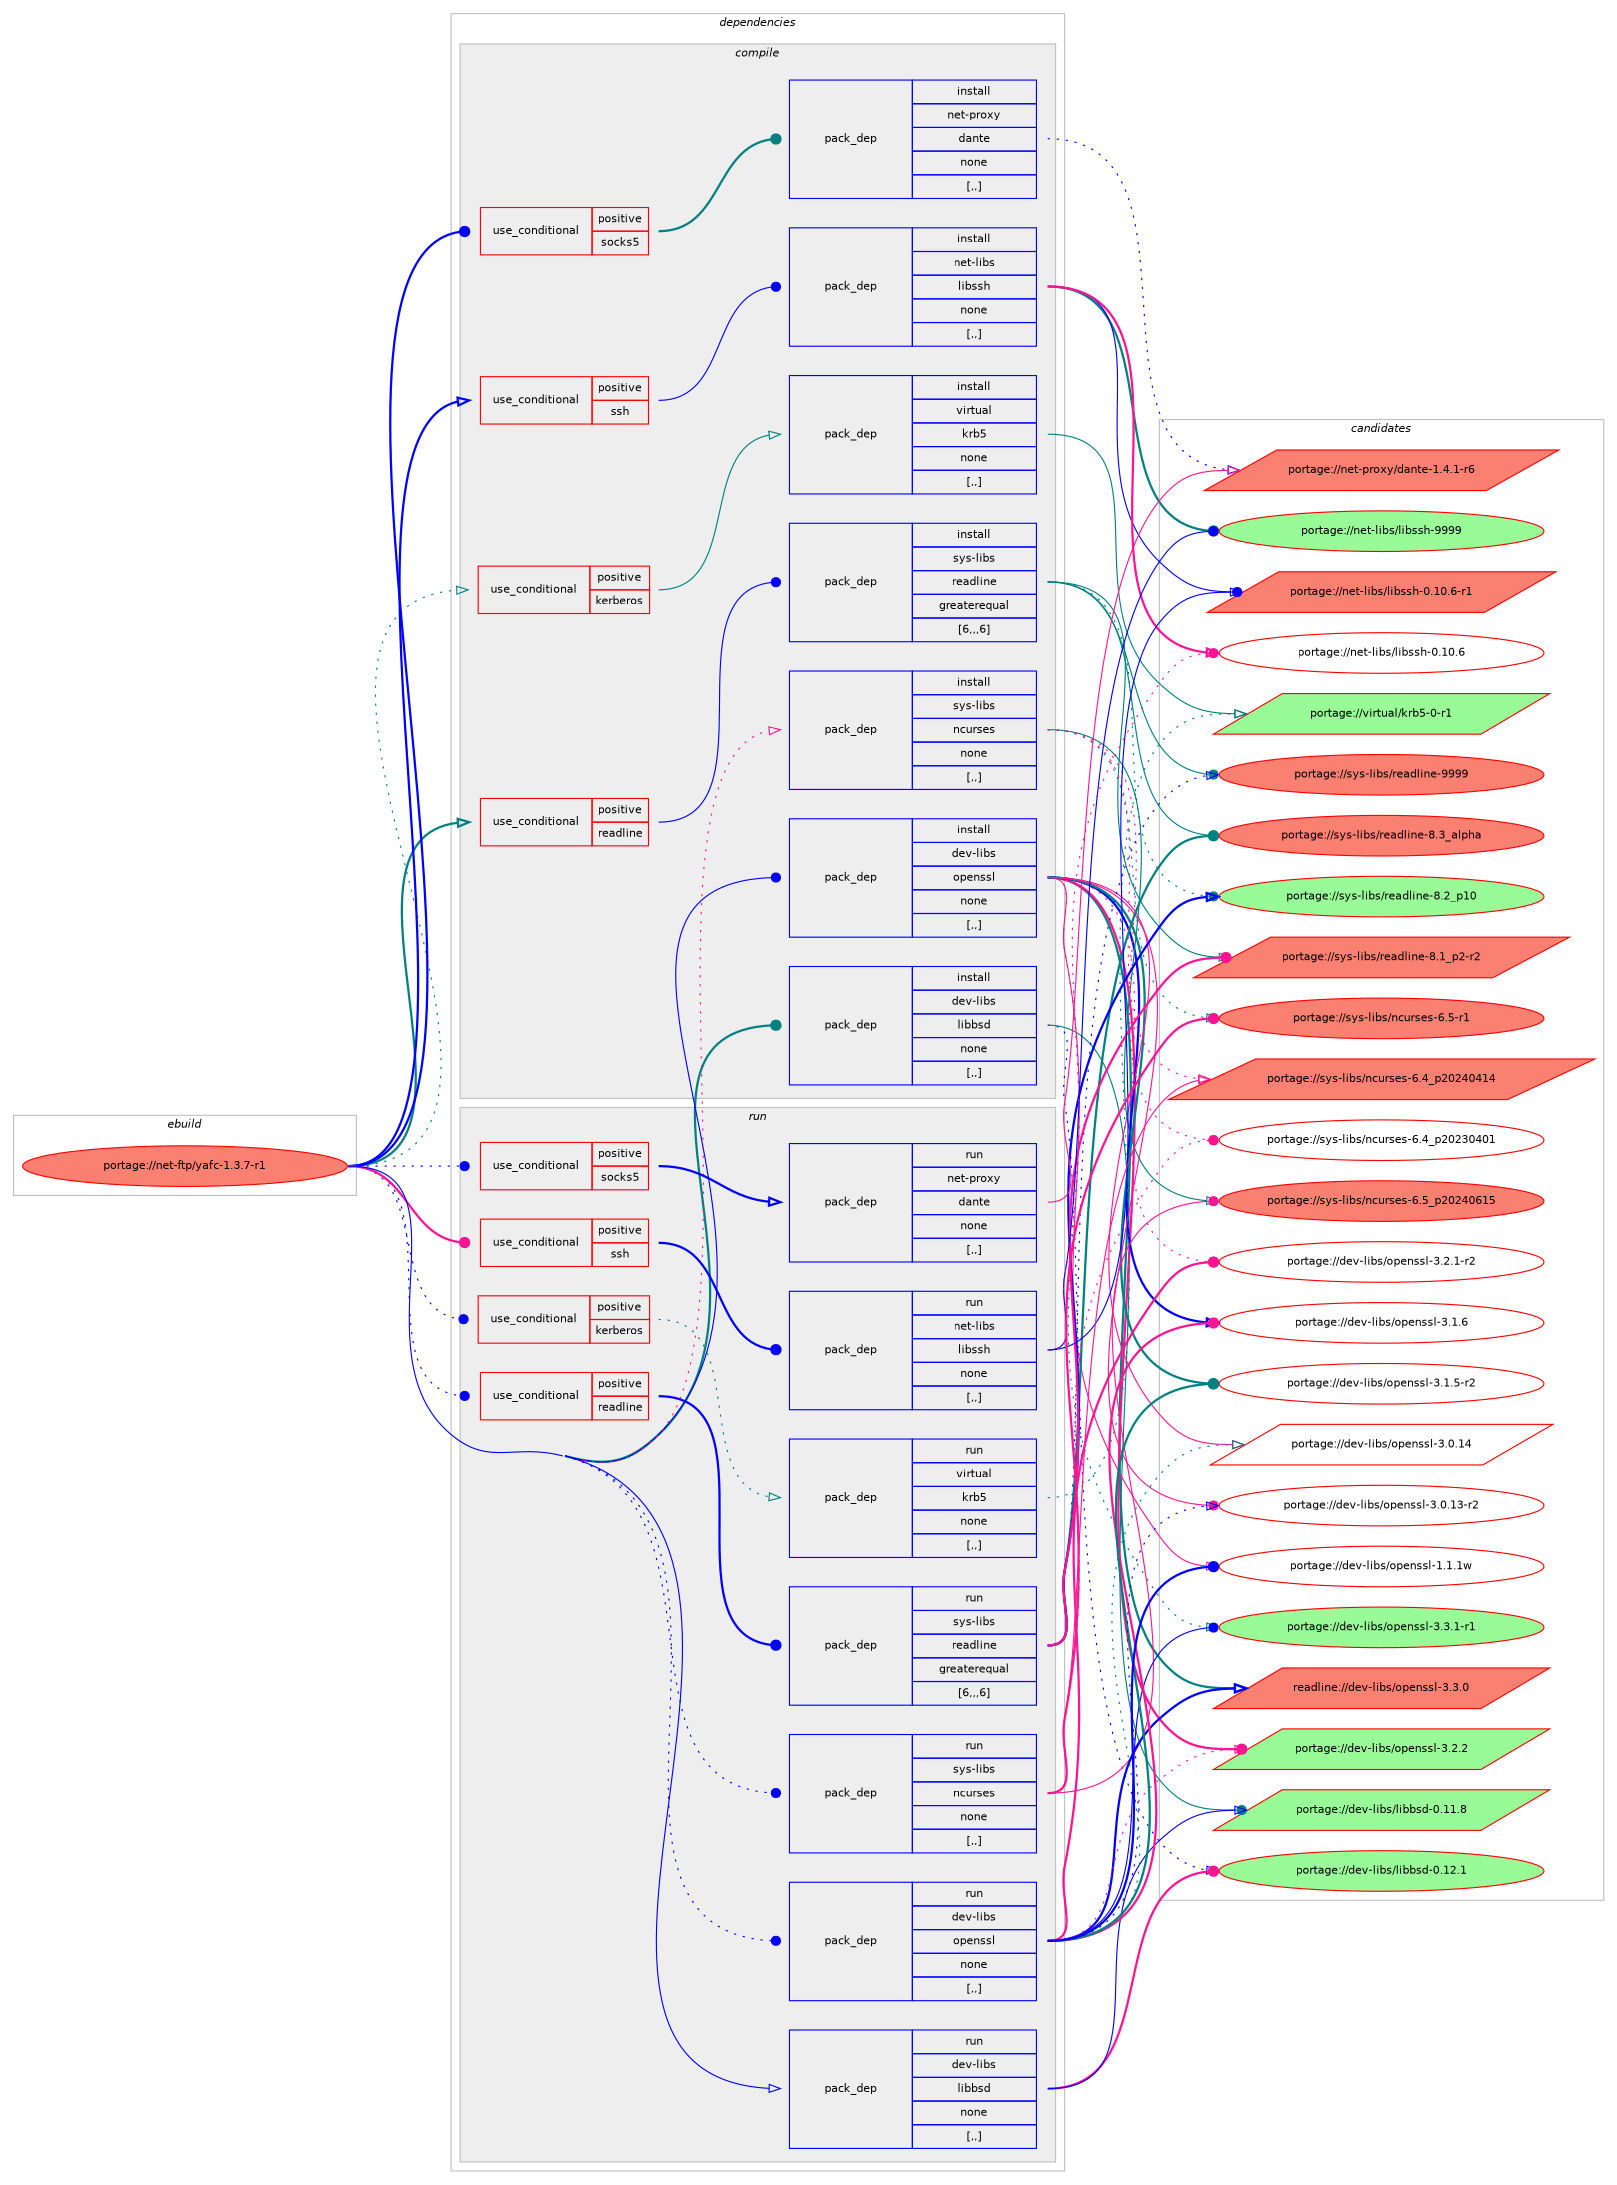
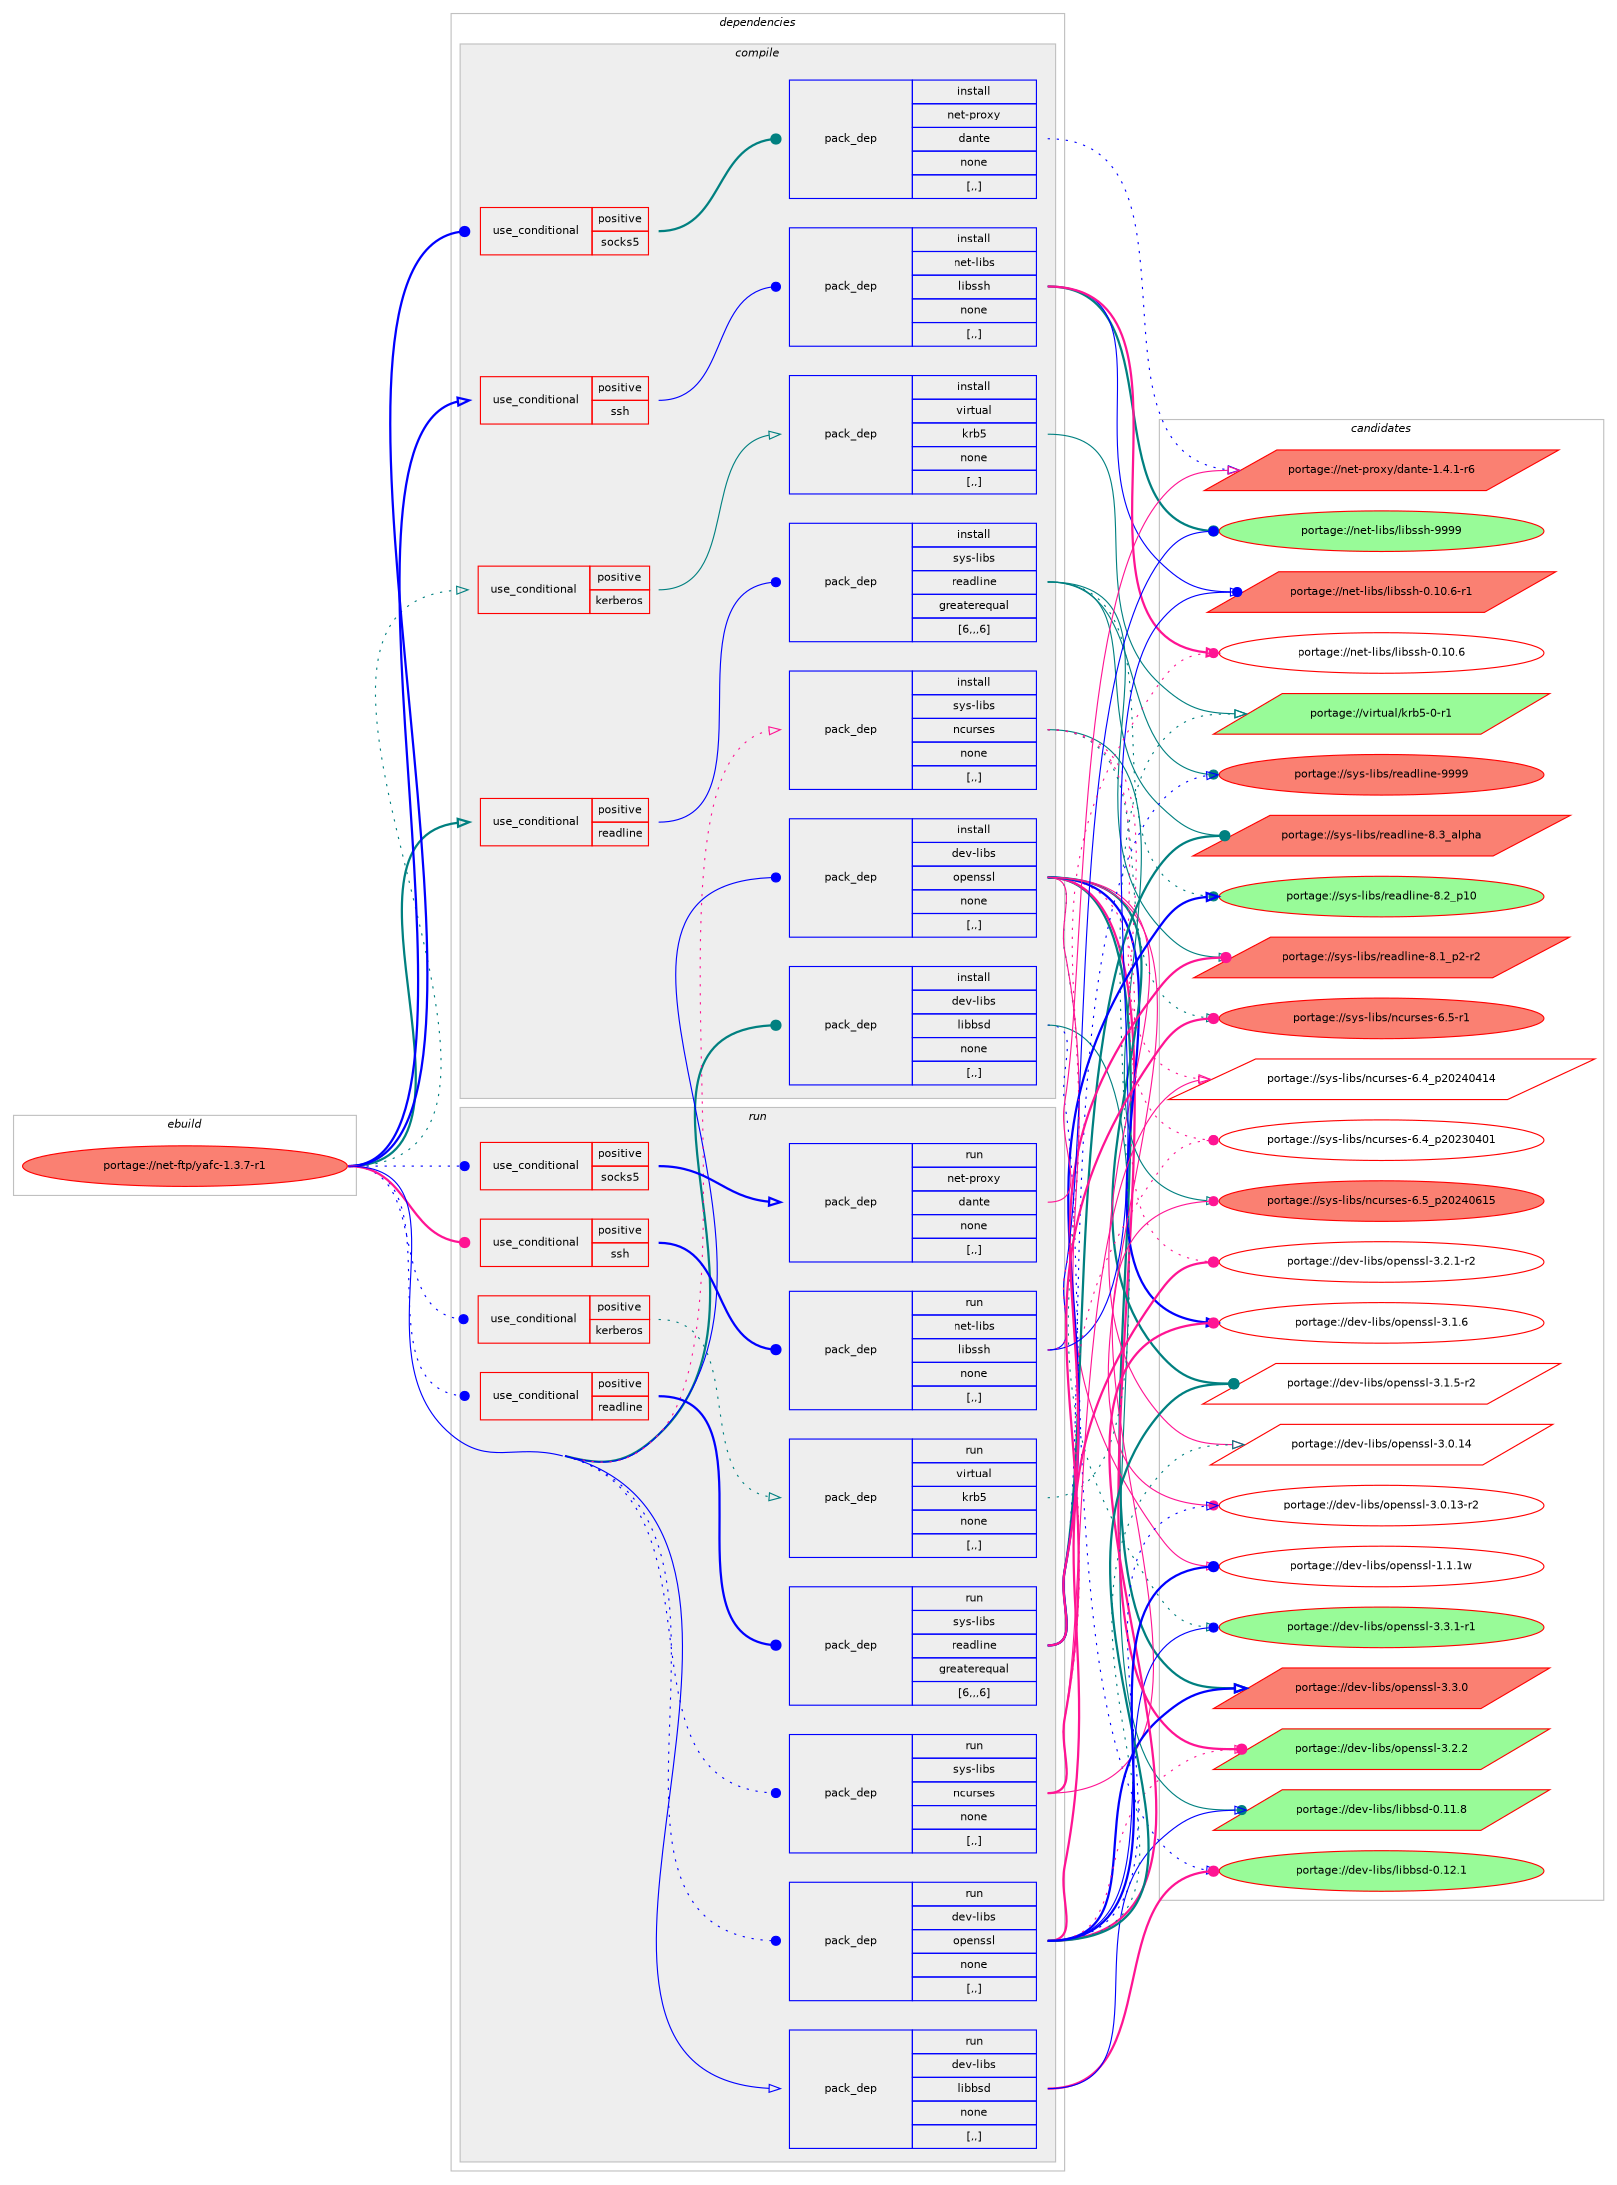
(1382, 836) -> (1382, 836)
(1382, 1079) -> (1382, 1079)
(1382, 1384) -> (1382, 1384)
(1382, 1688) -> (1382, 1688)
